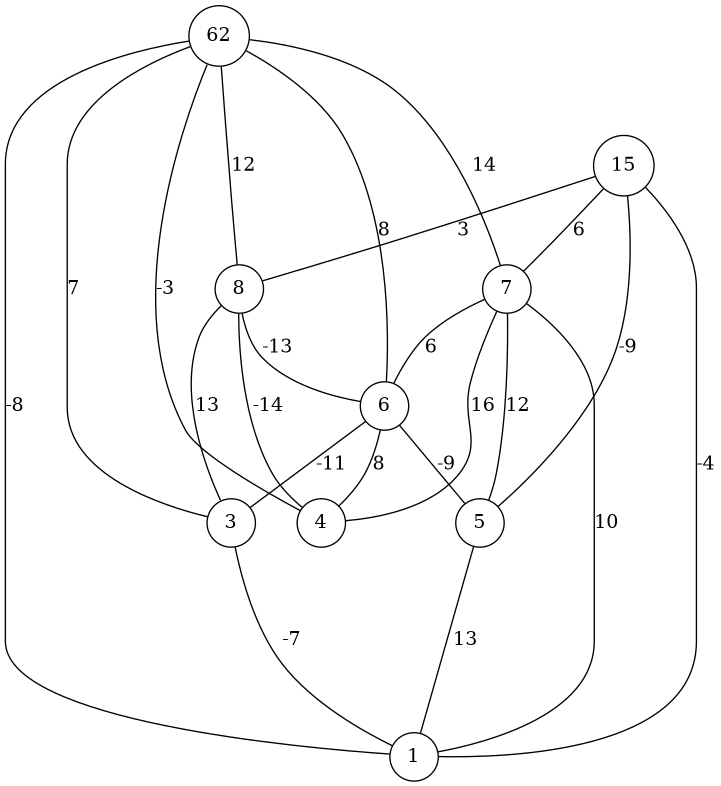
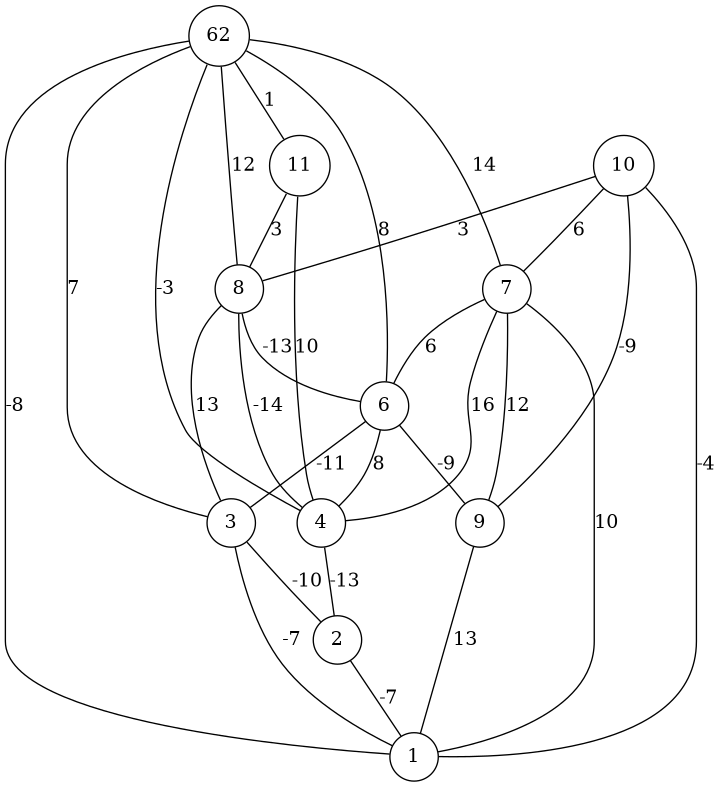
none -> (300, 166)
(624, 166) -> (624, 166)
(480, 523) -> (480, 523)
none -> (337, 640)
